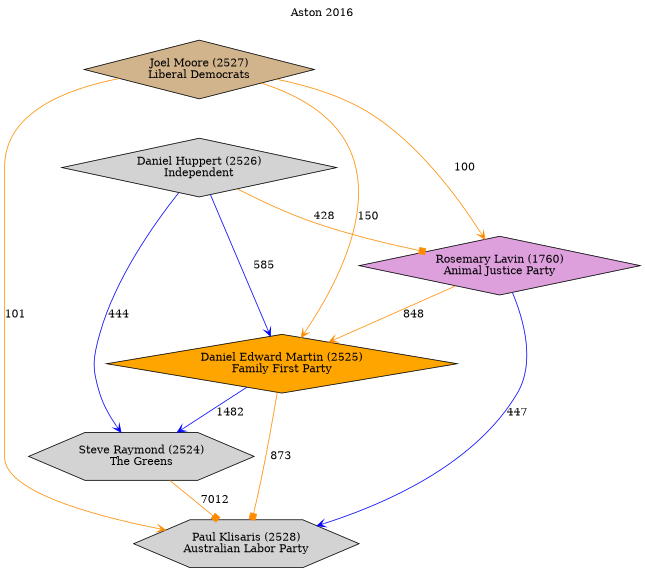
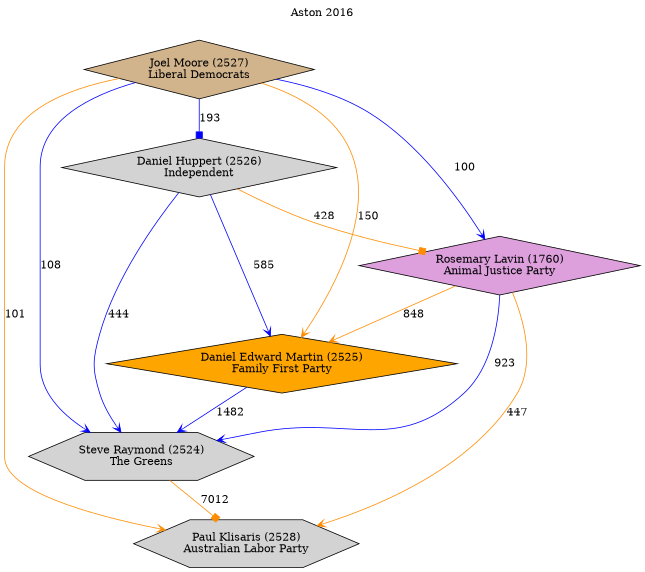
none -> (199, 115)
(396, 132) -> (396, 132)
none -> (40, 238)
none -> (402, 427)
(474, 444) -> (474, 444)
(267, 452) -> none
